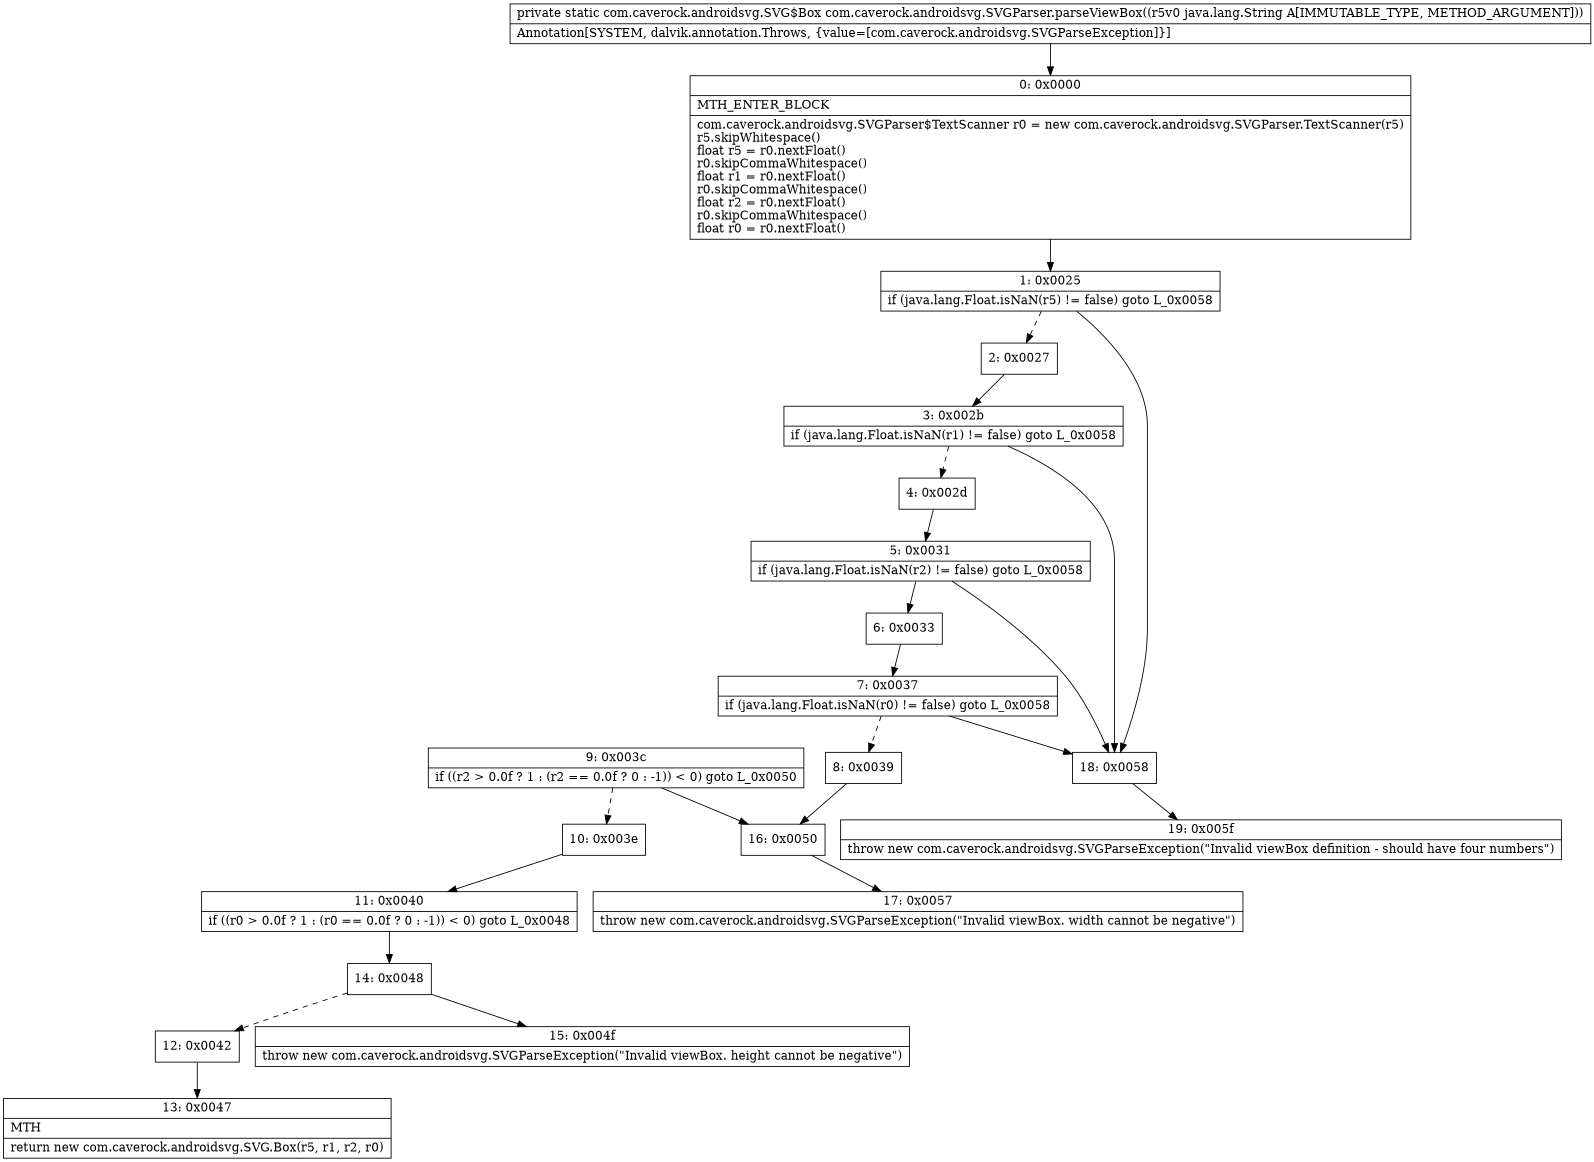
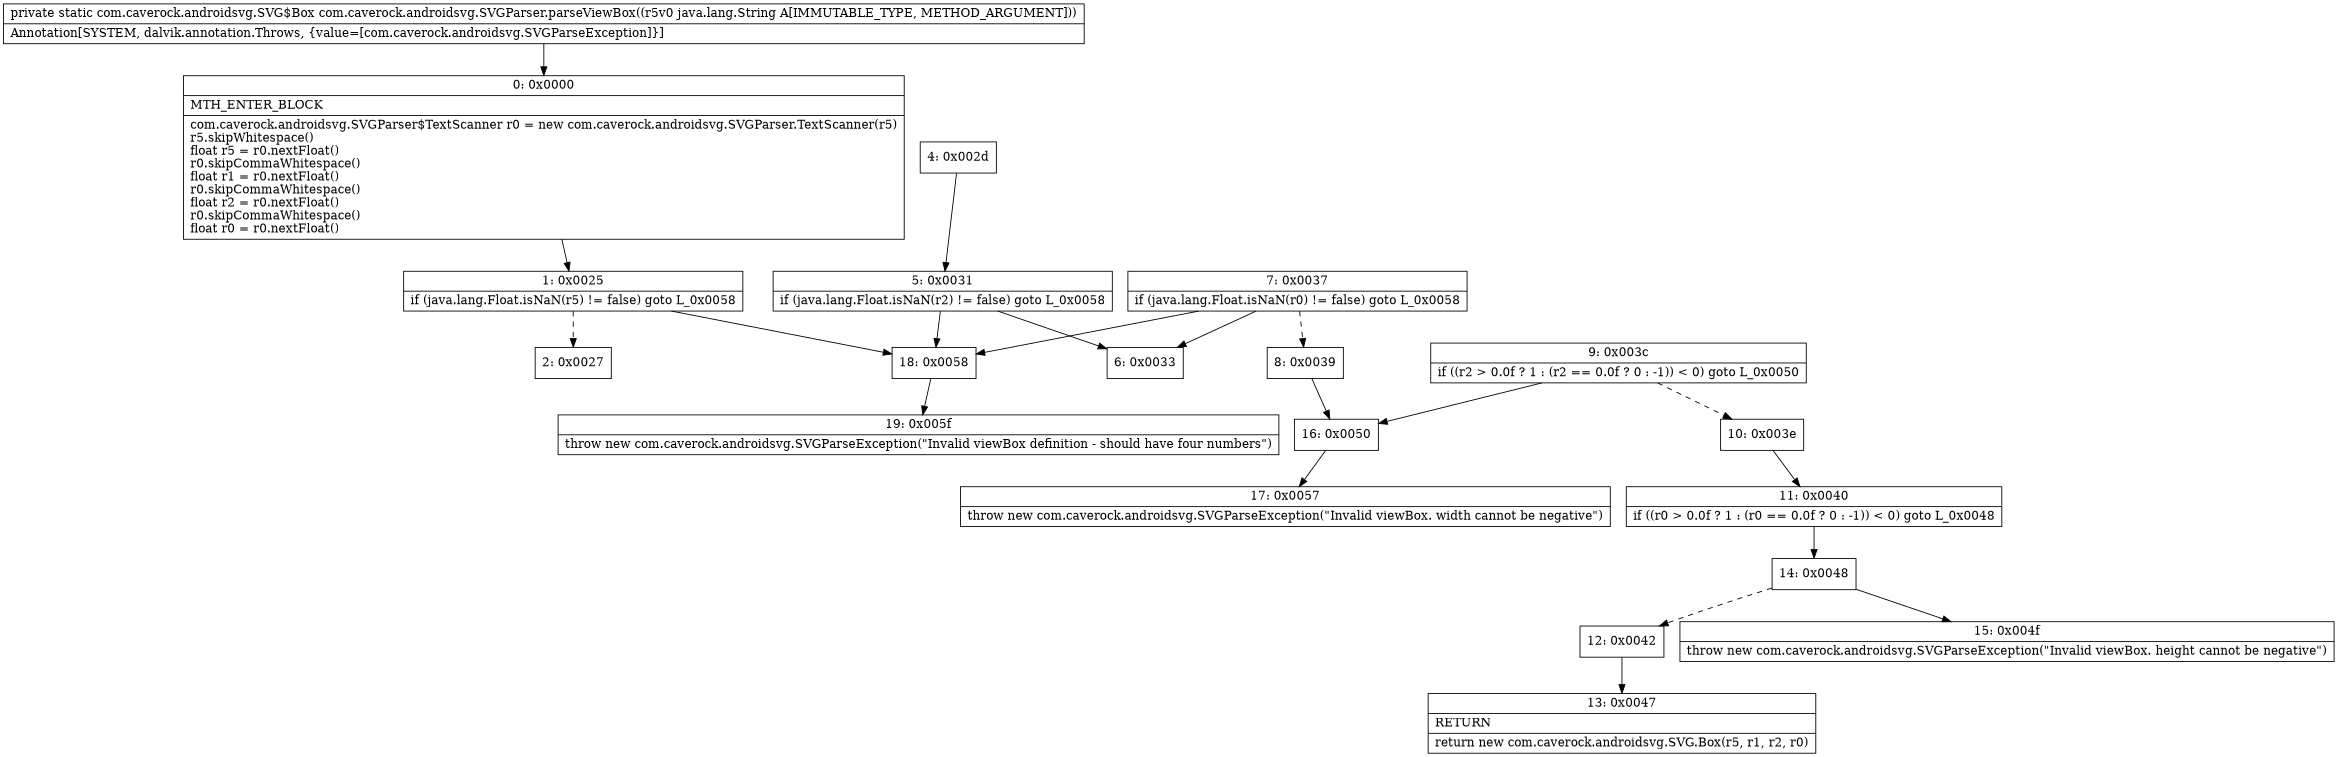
(954, 426) -> none
(898, 656) -> (1221, 327)
(26, 1128) -> (1463, 723)
